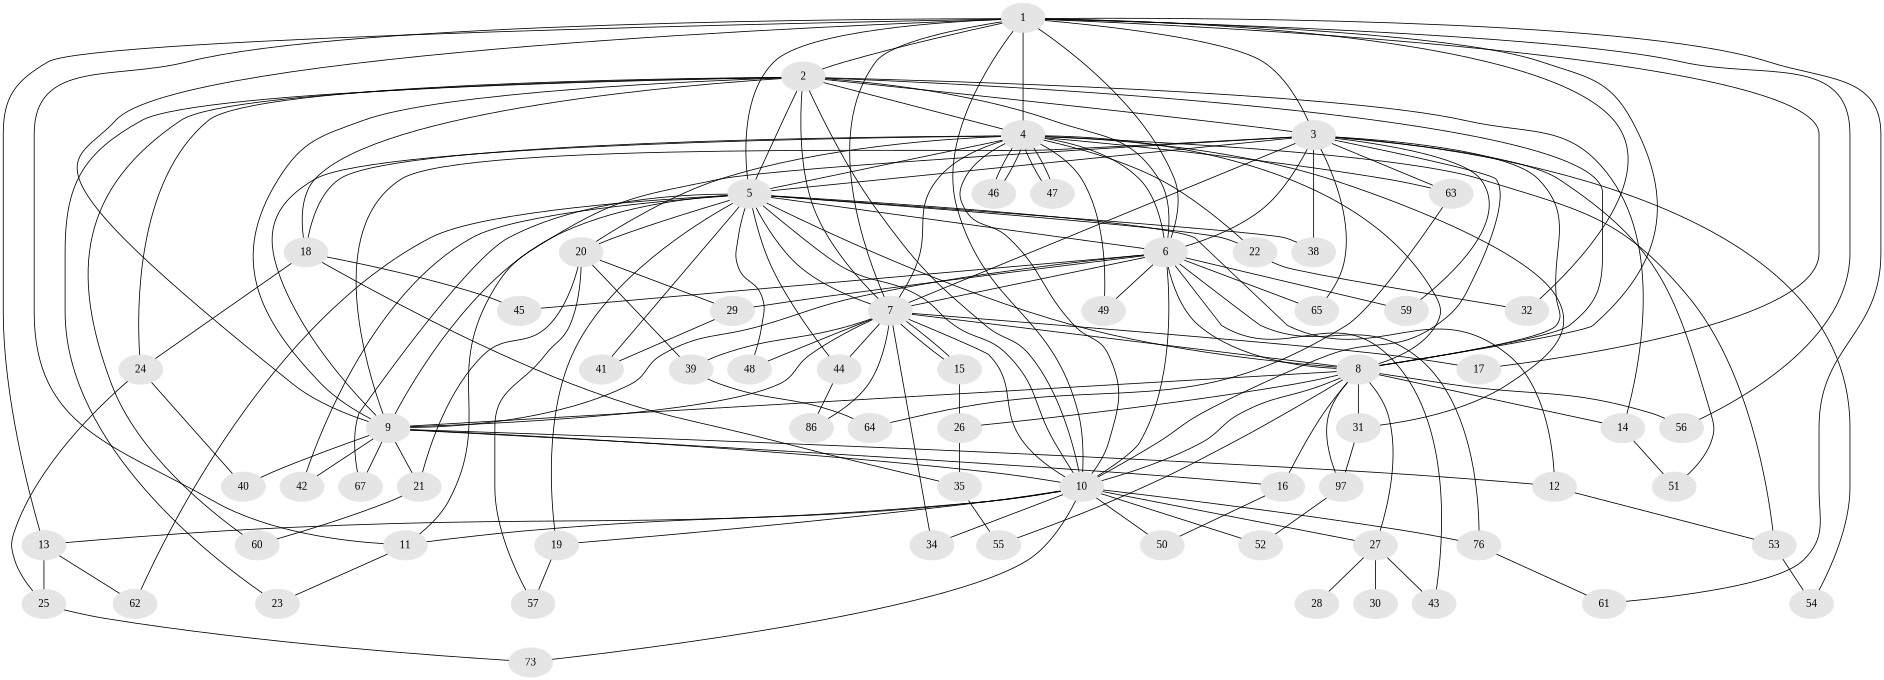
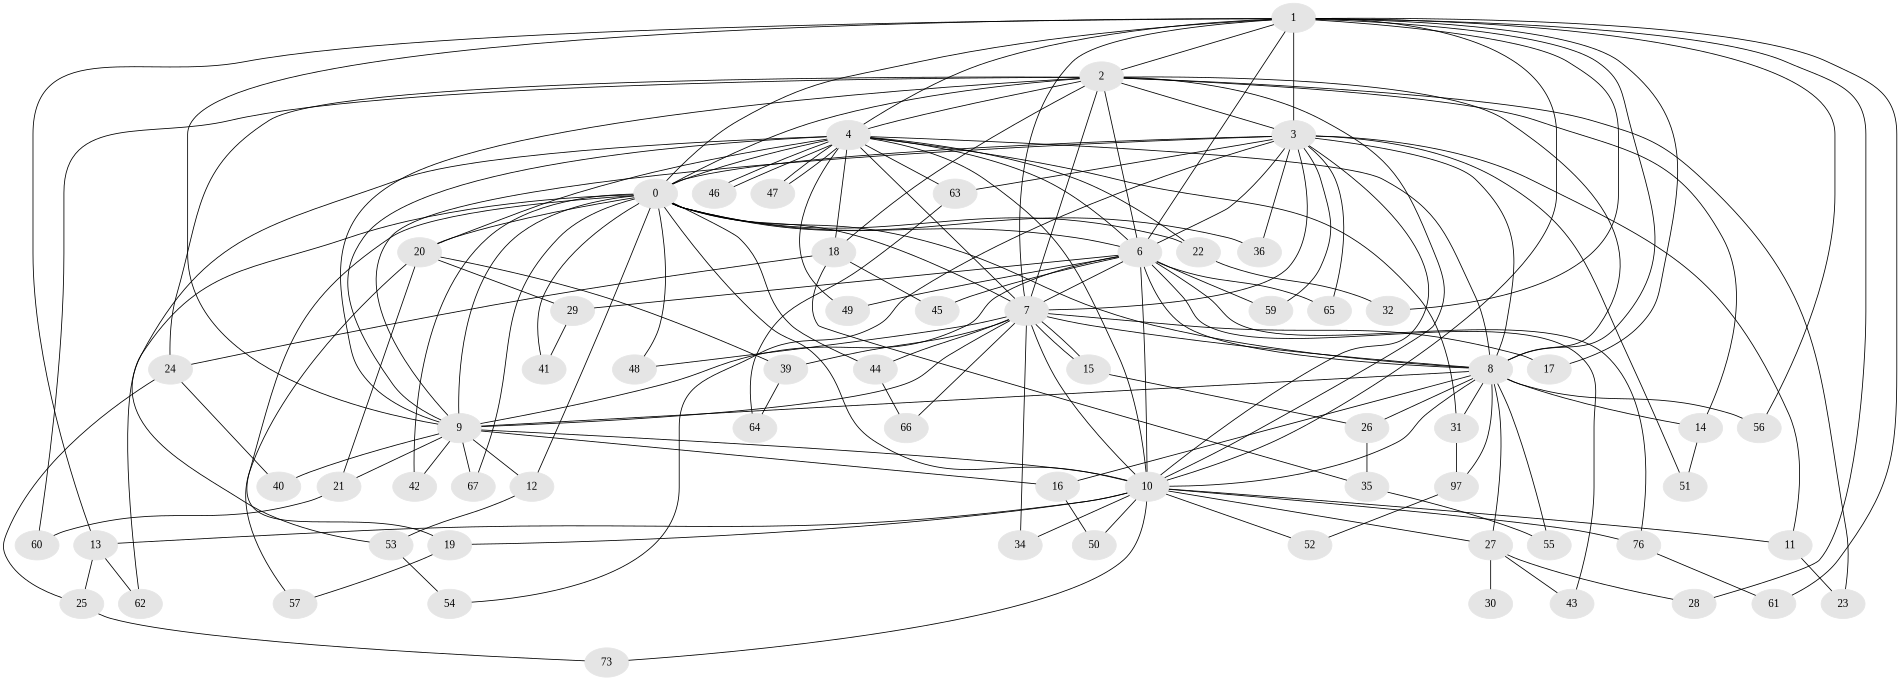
(184, 62) -> (1862, 112)
(750, 194) -> (656, 194)
(1314, 252) -> (1259, 252)
(811, 428) -> (906, 428)
